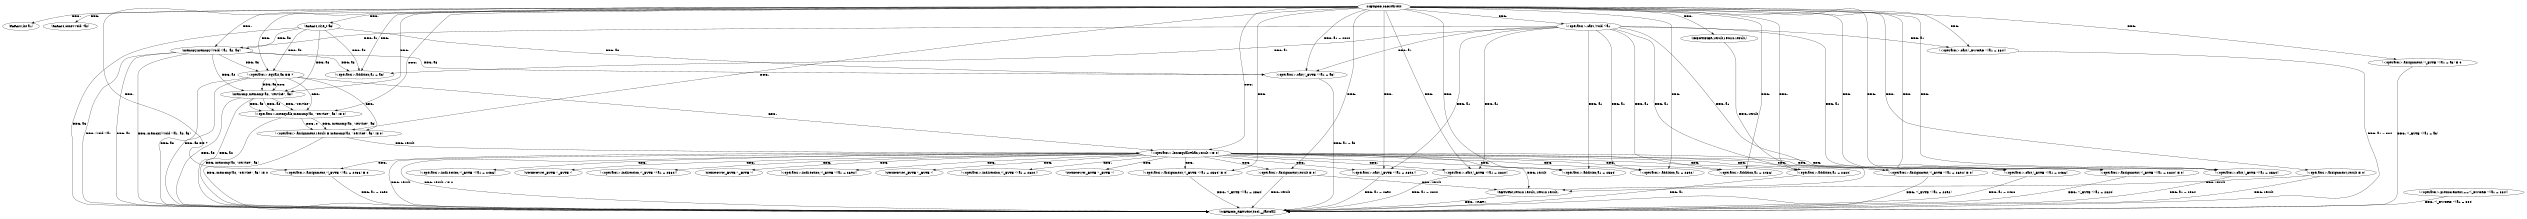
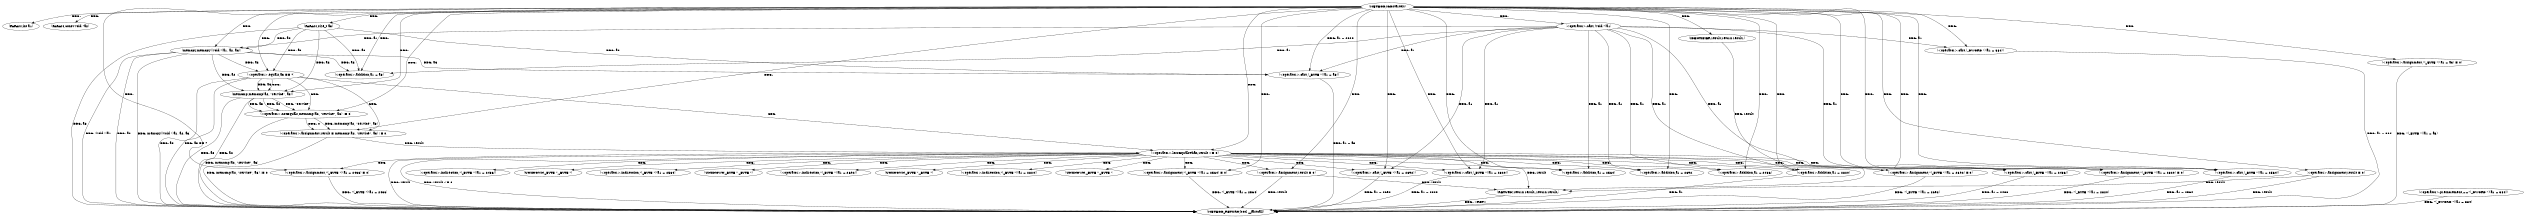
(375, 192) -> (365, 192)
